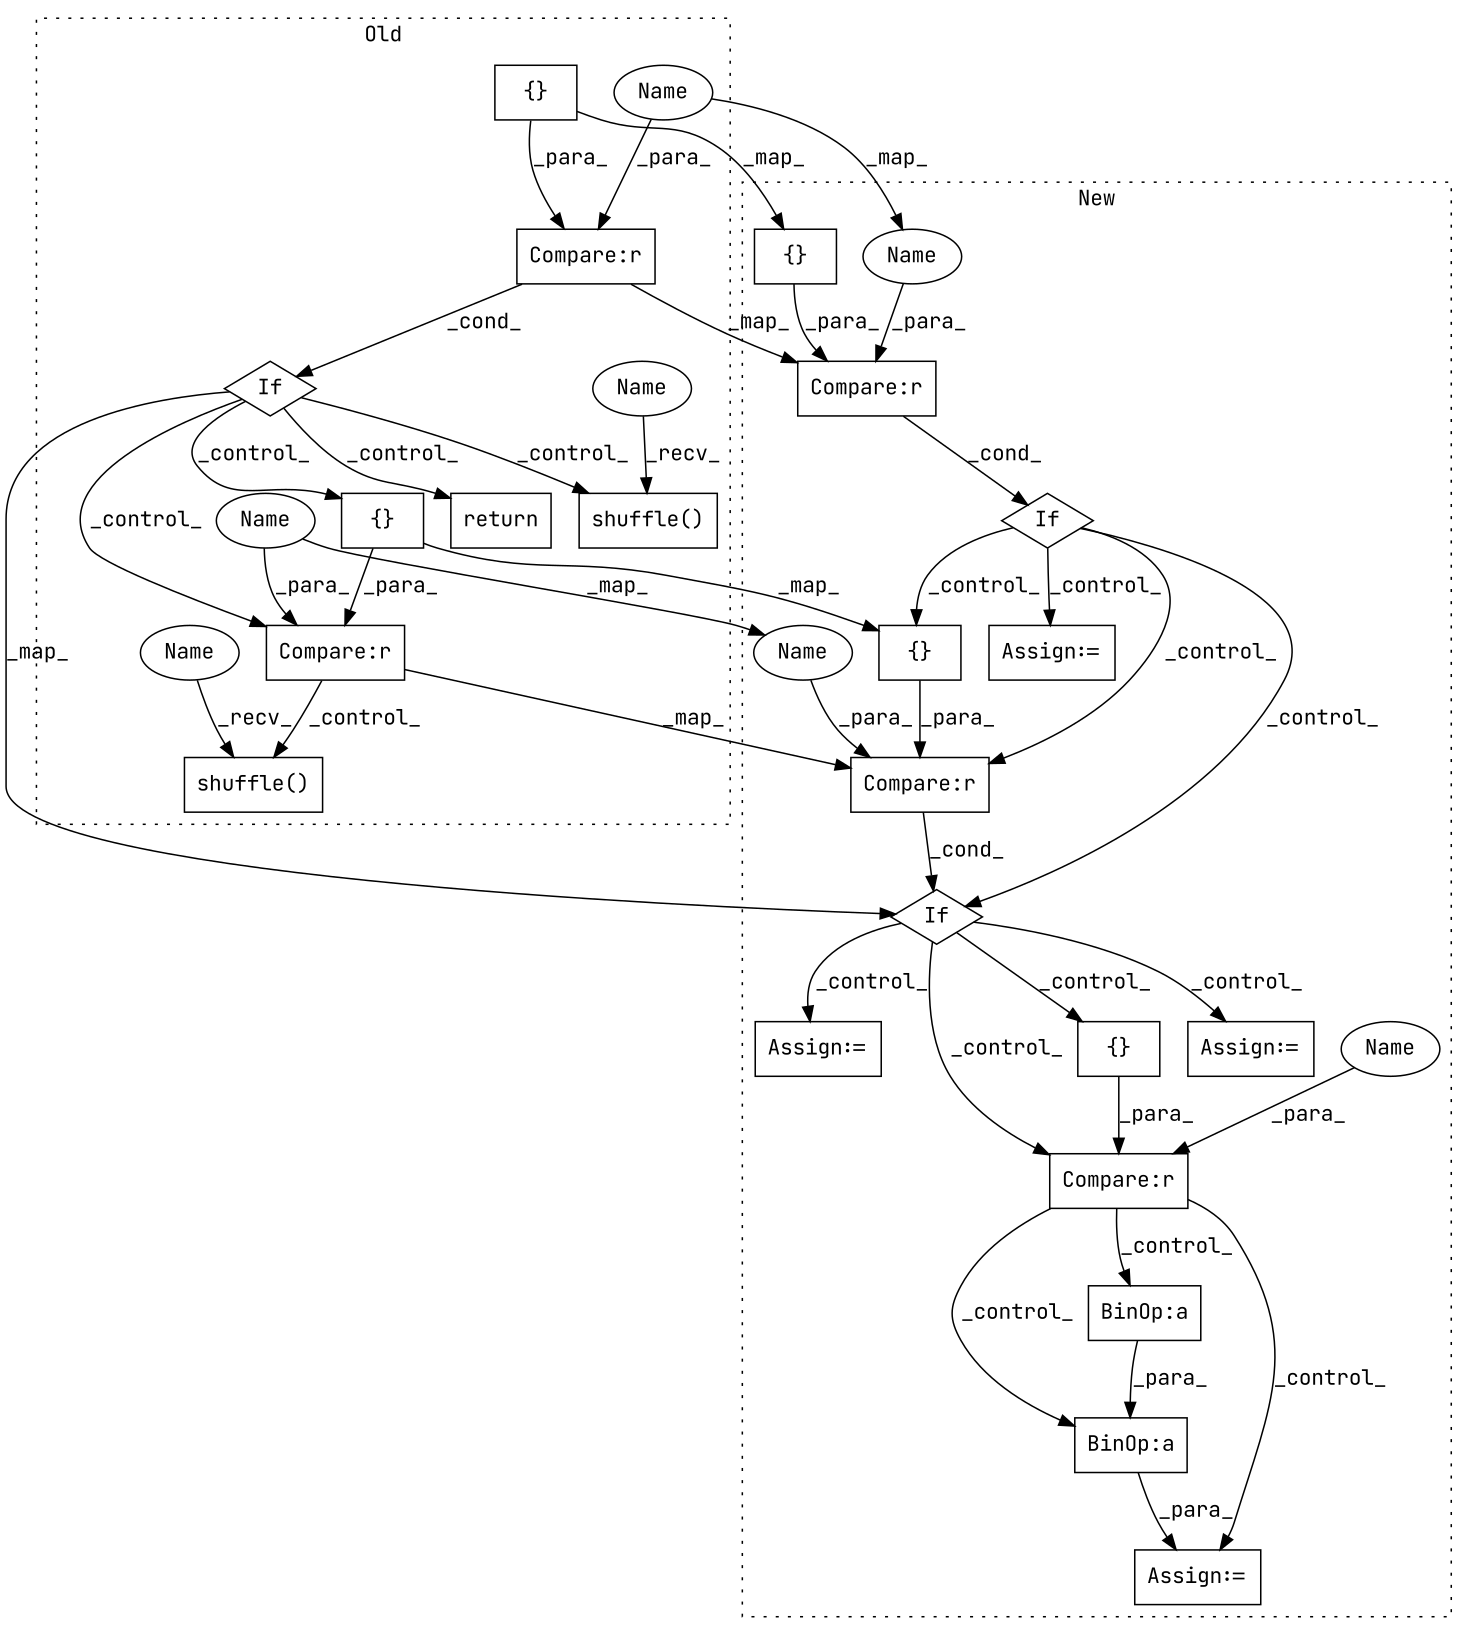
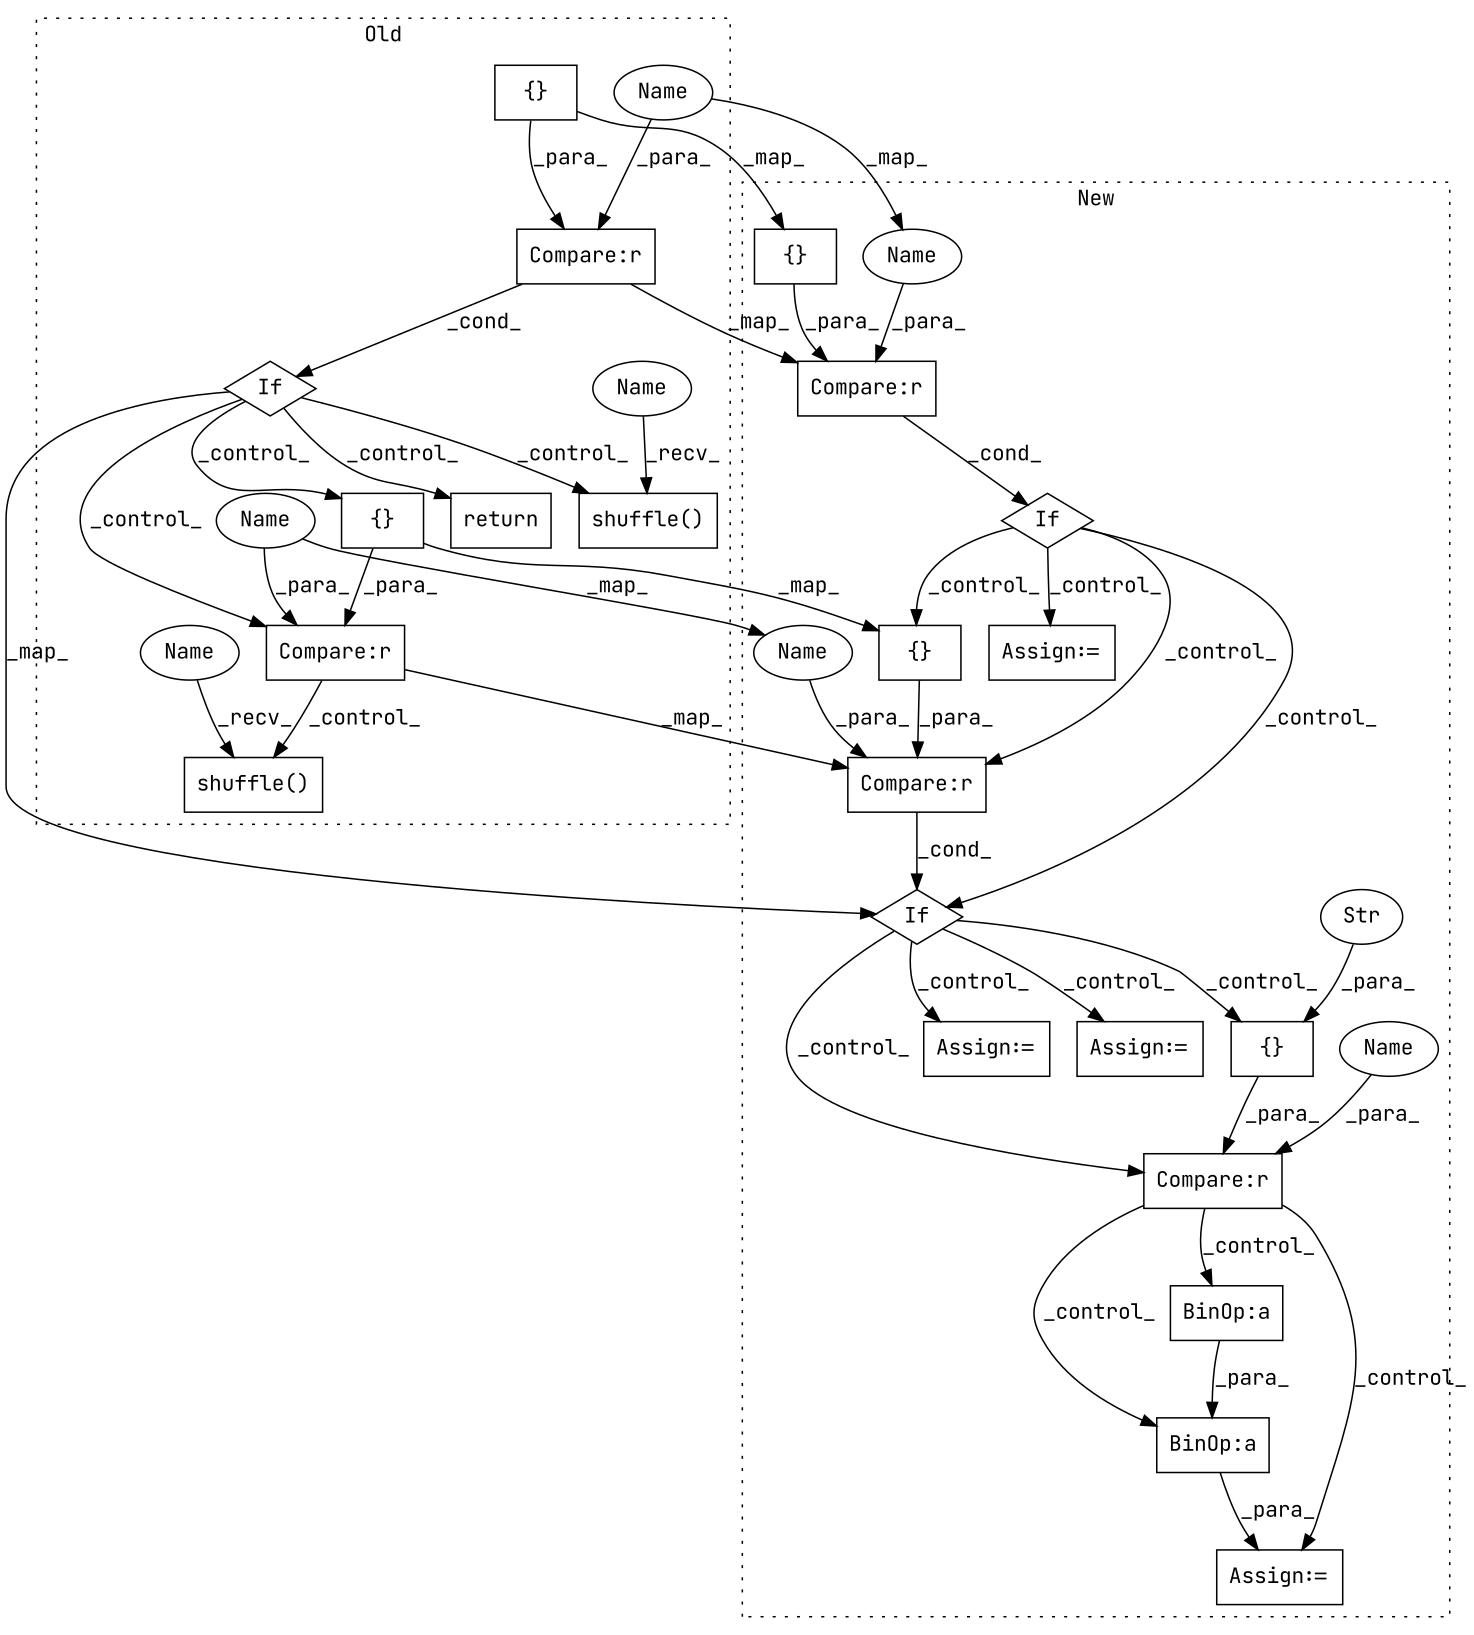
none -> (1362, 917)
